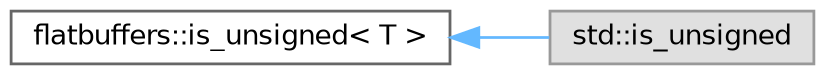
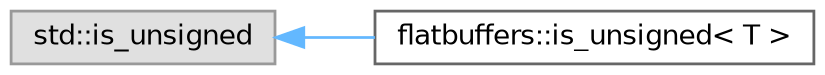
(514, 38) -> (340, 38)
